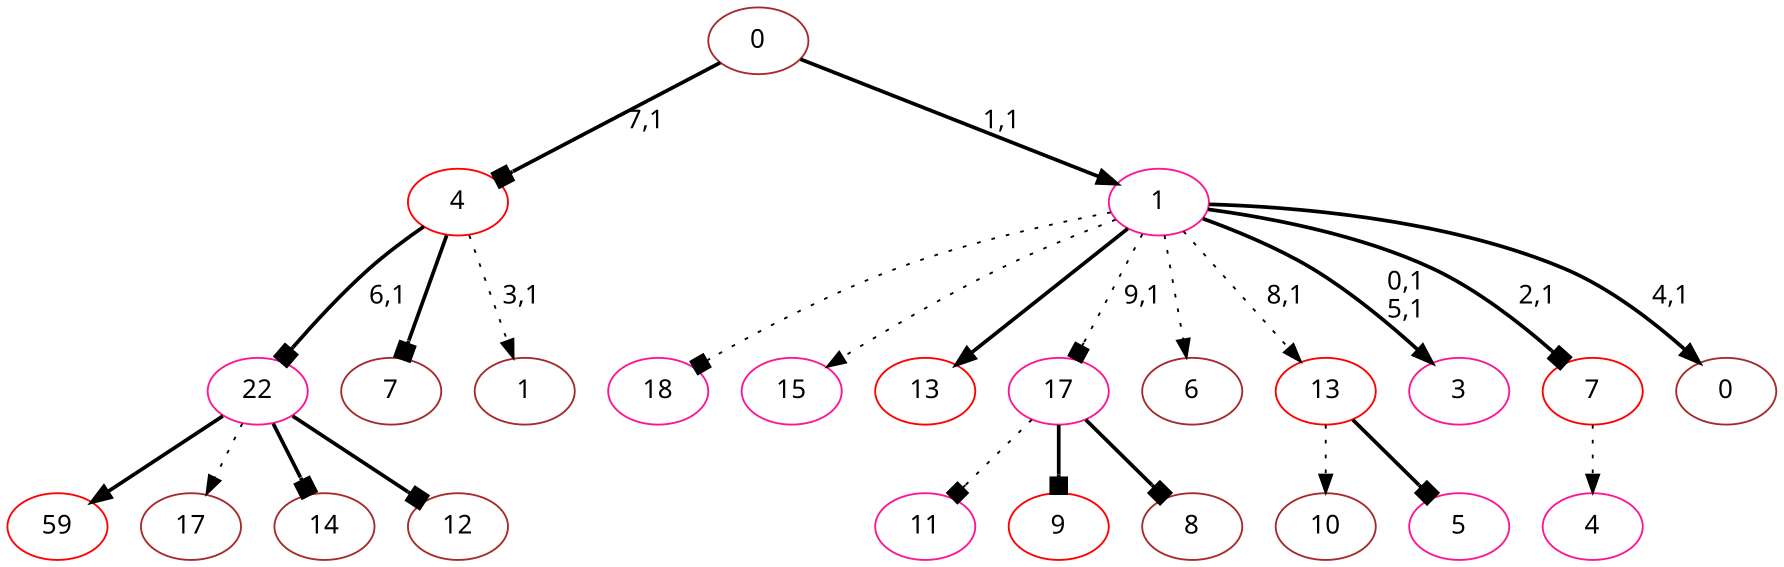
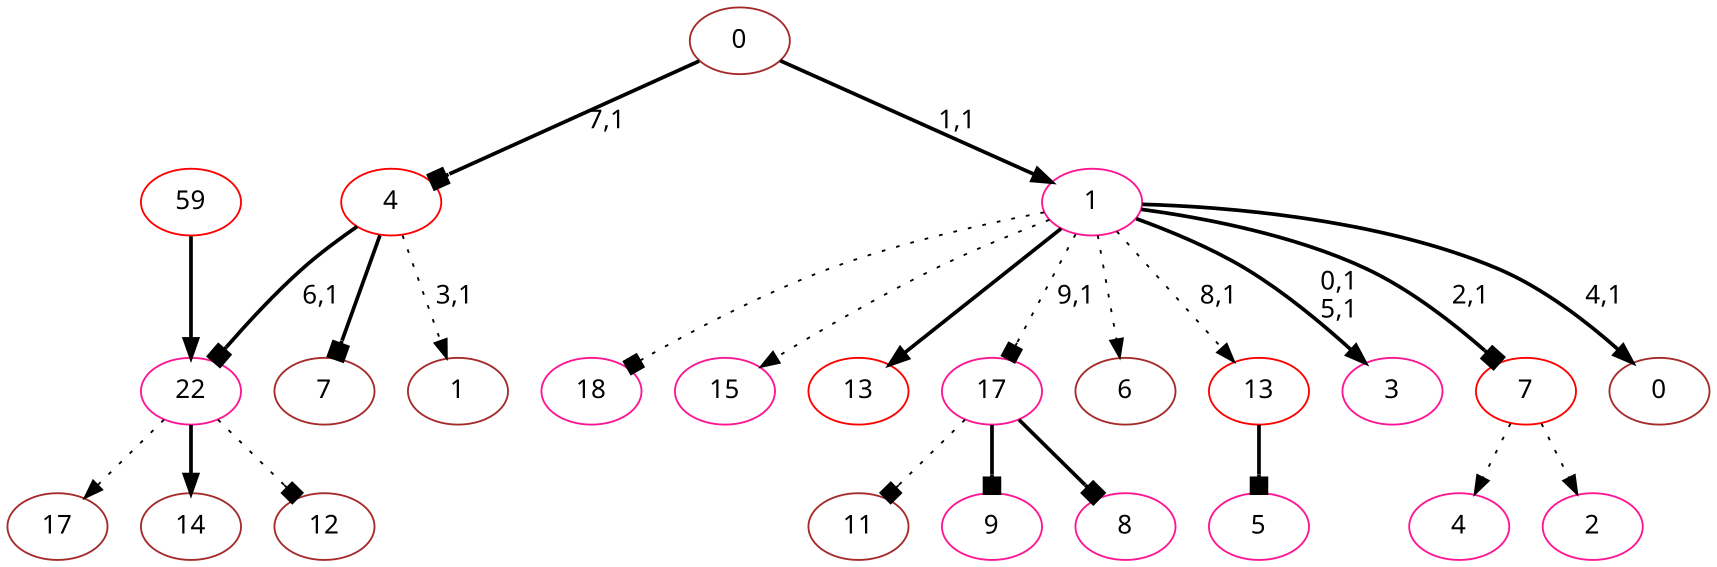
(287, 450) -> (191, 450)
(165, 454) -> (191, 287)
(350, 454) -> (251, 452)
(925, 527) -> (858, 527)
(1059, 527) -> (992, 527)
(1192, 527) -> (1125, 527)
(1326, 527) -> none
none -> (1593, 527)
